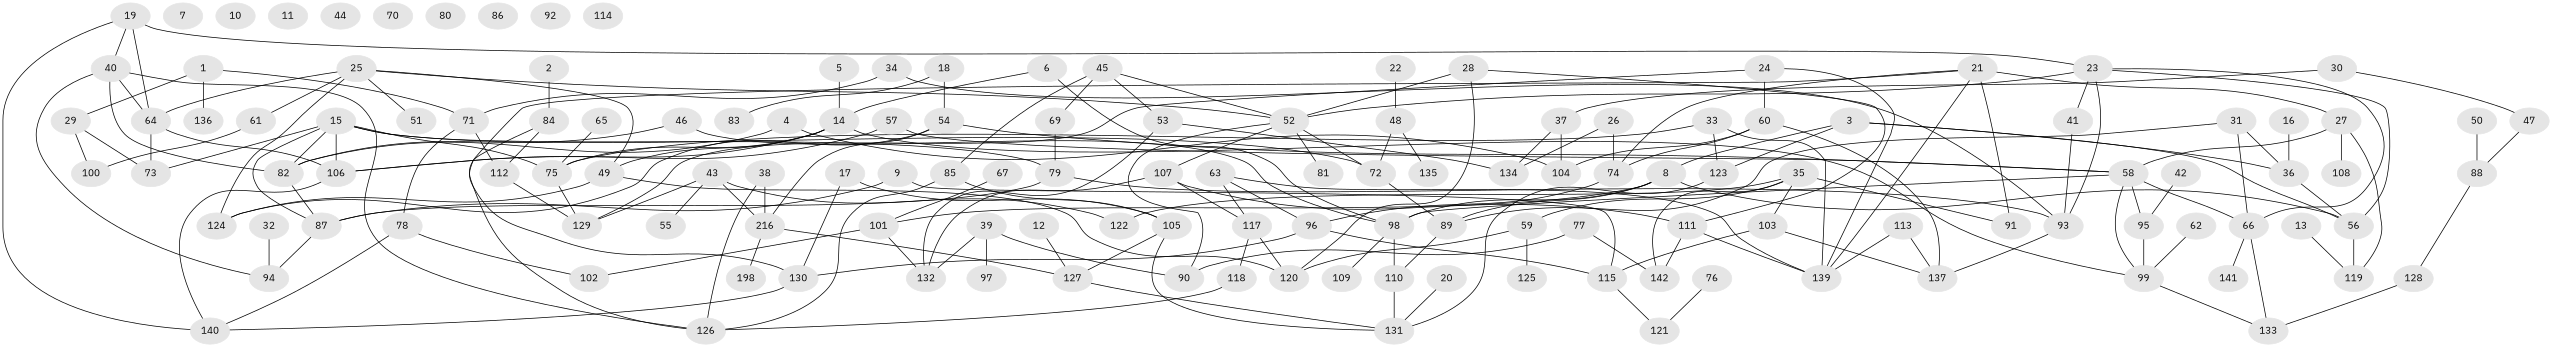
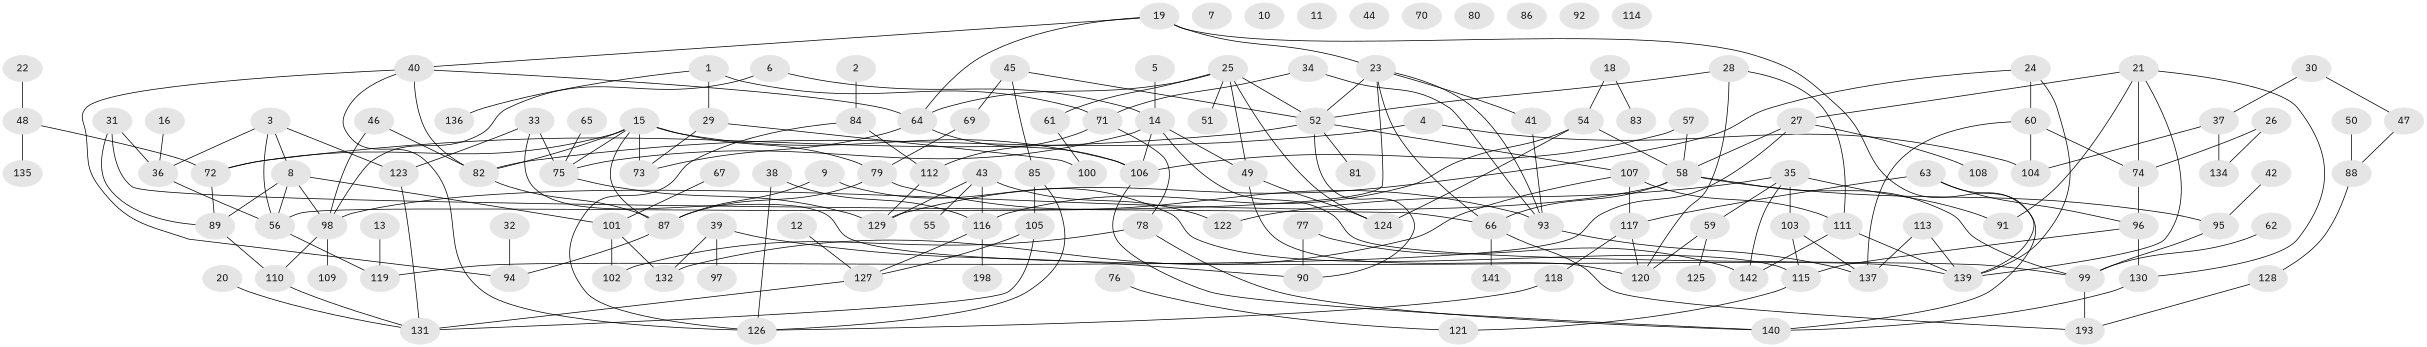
(1163, 121) -> none
(845, 174) -> none
(765, 226) -> (982, 226)
(2268, 331) -> (2085, 331)
